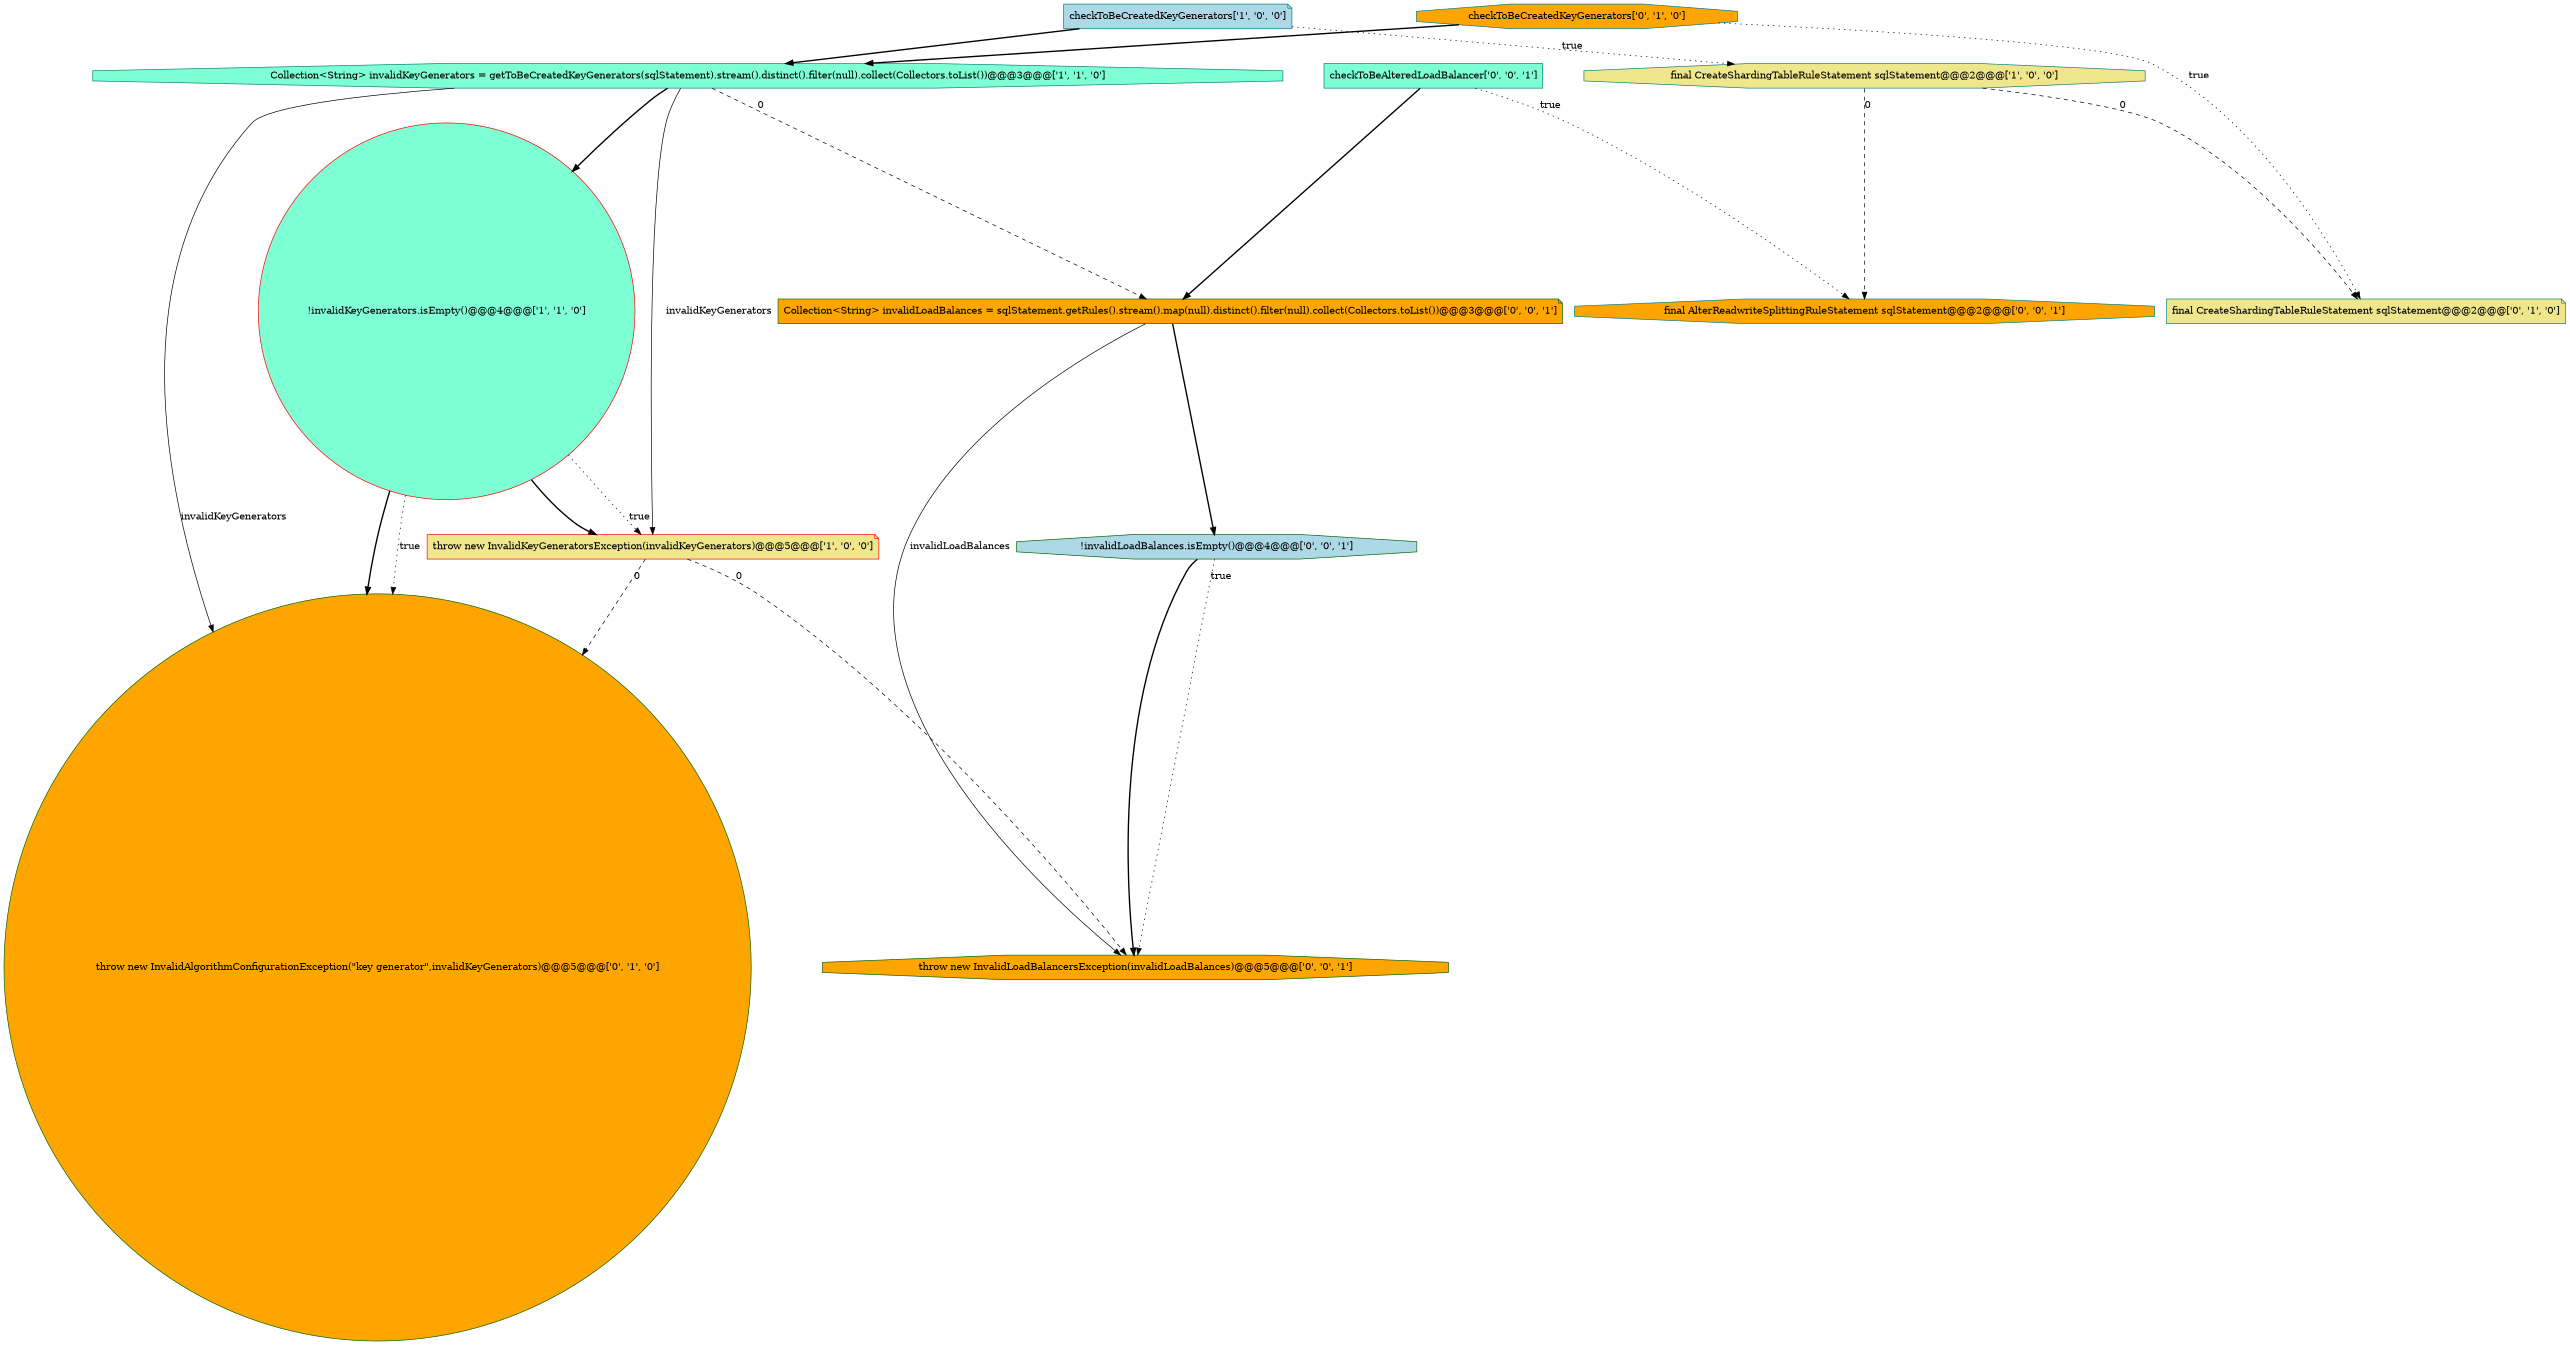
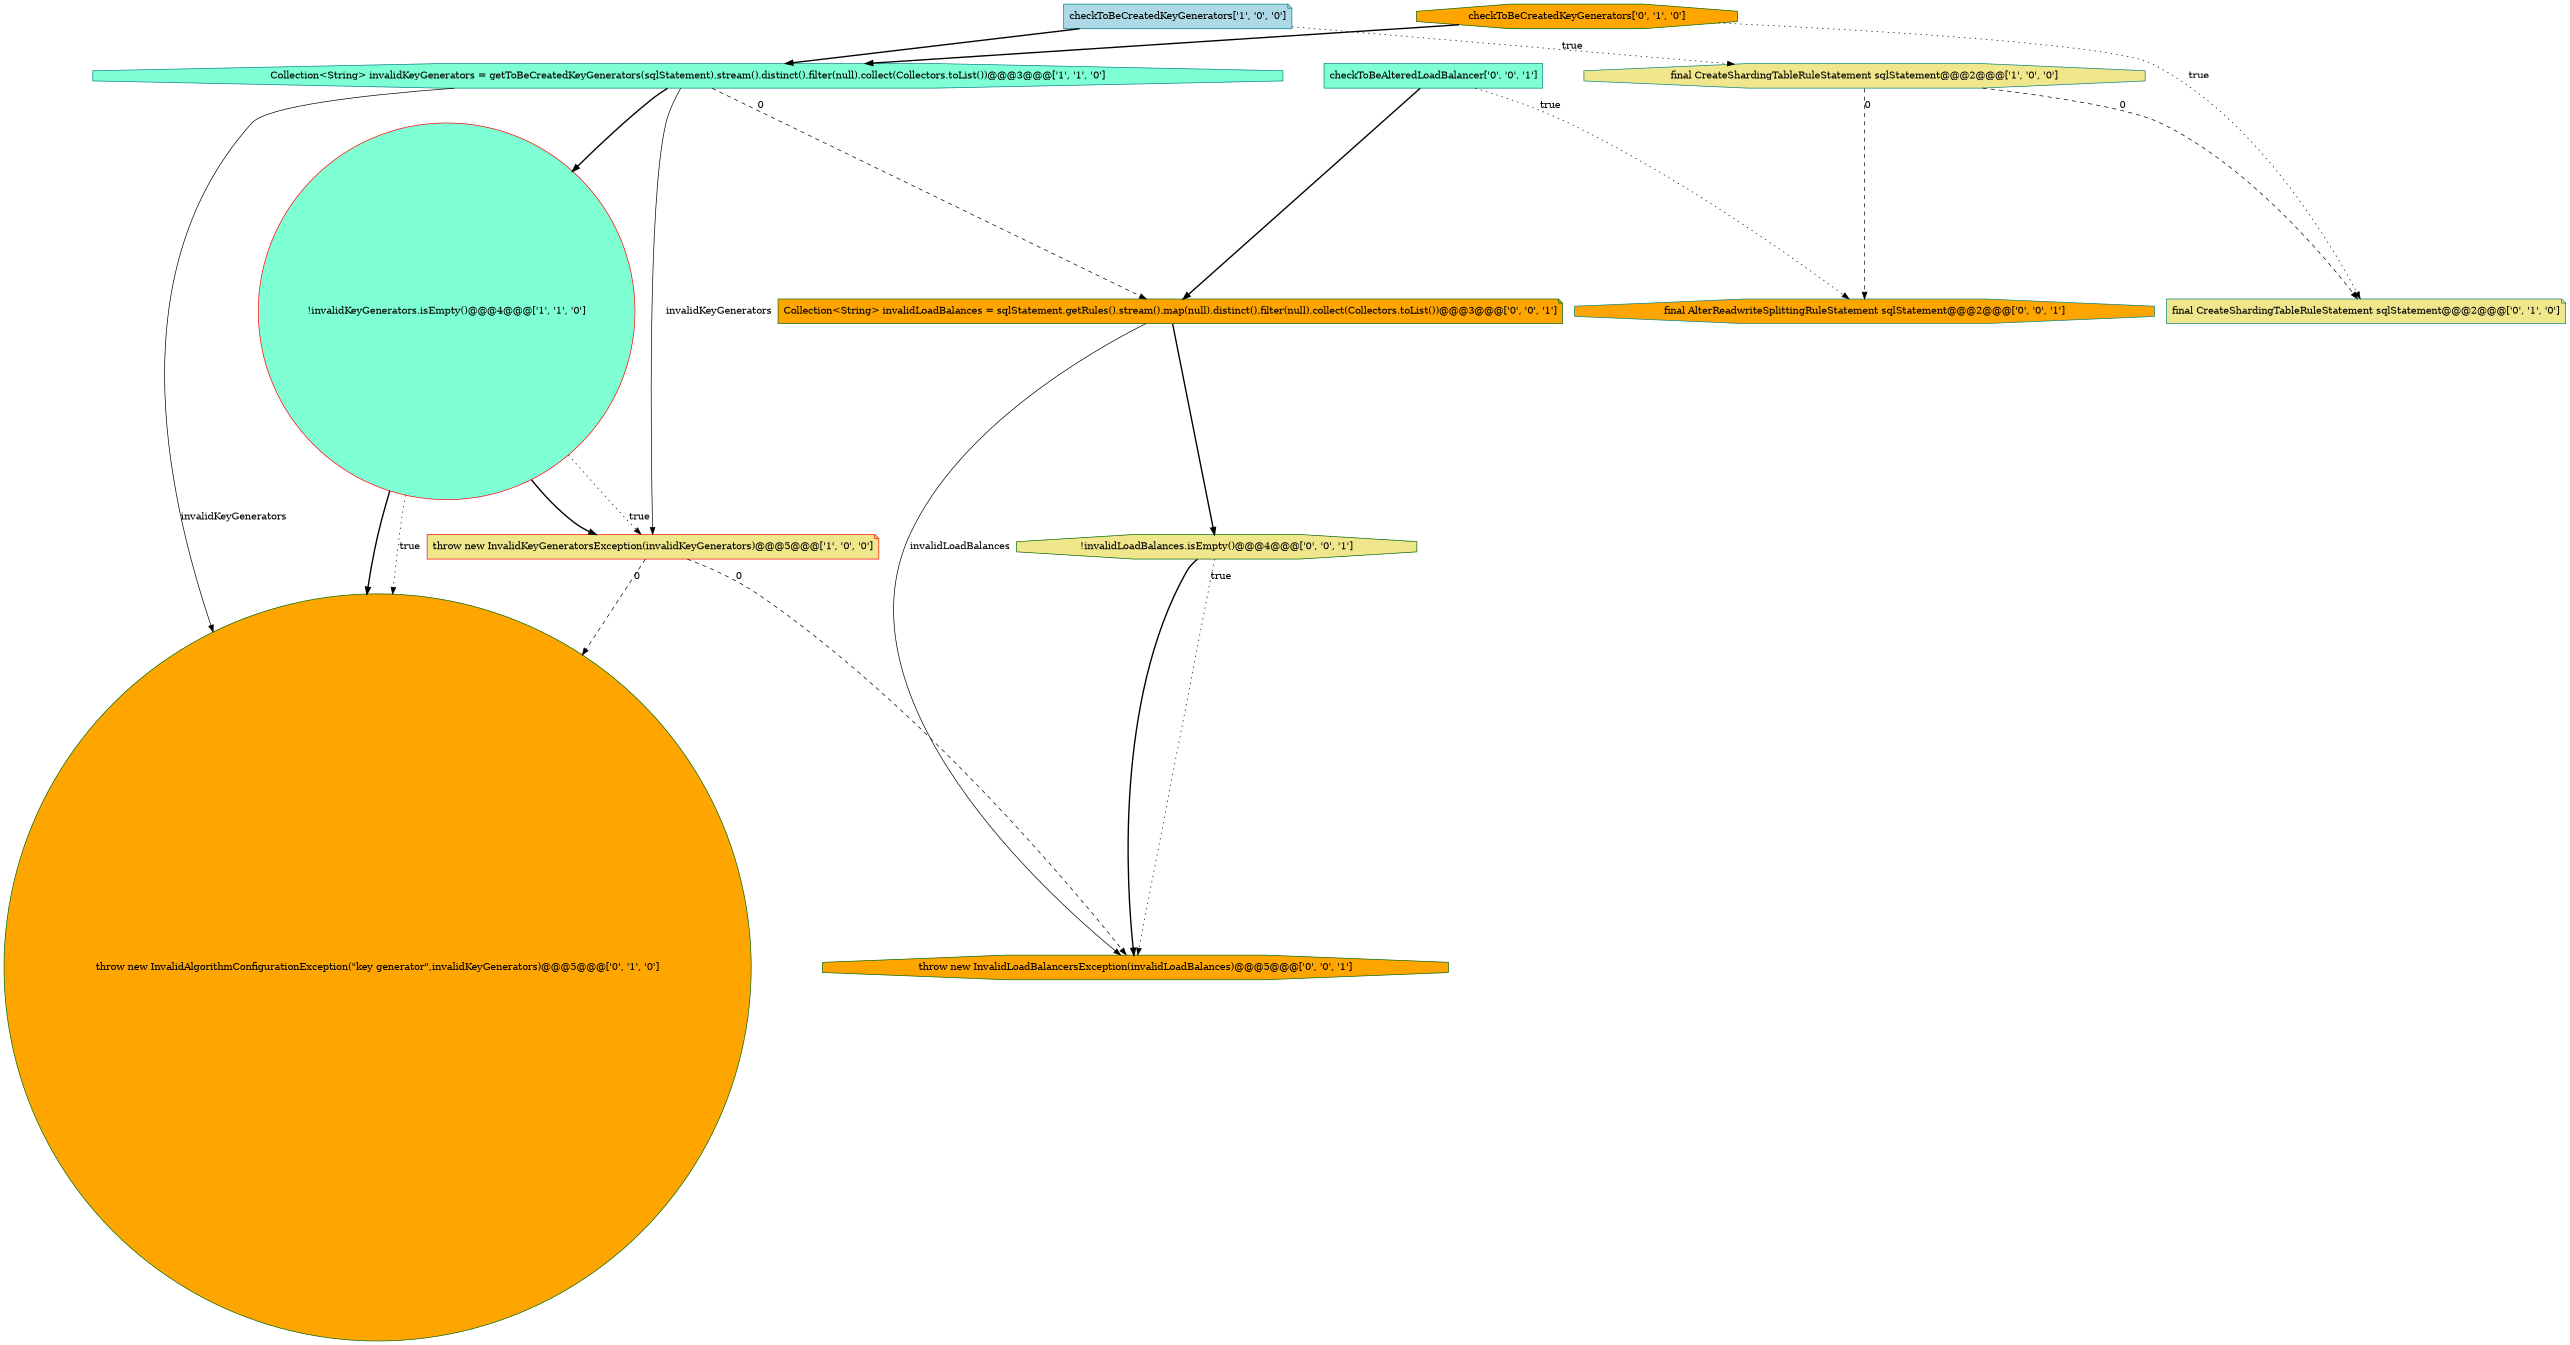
(1577, 16) -> (1577, 16)
(1217, 547) -> (1217, 547)
